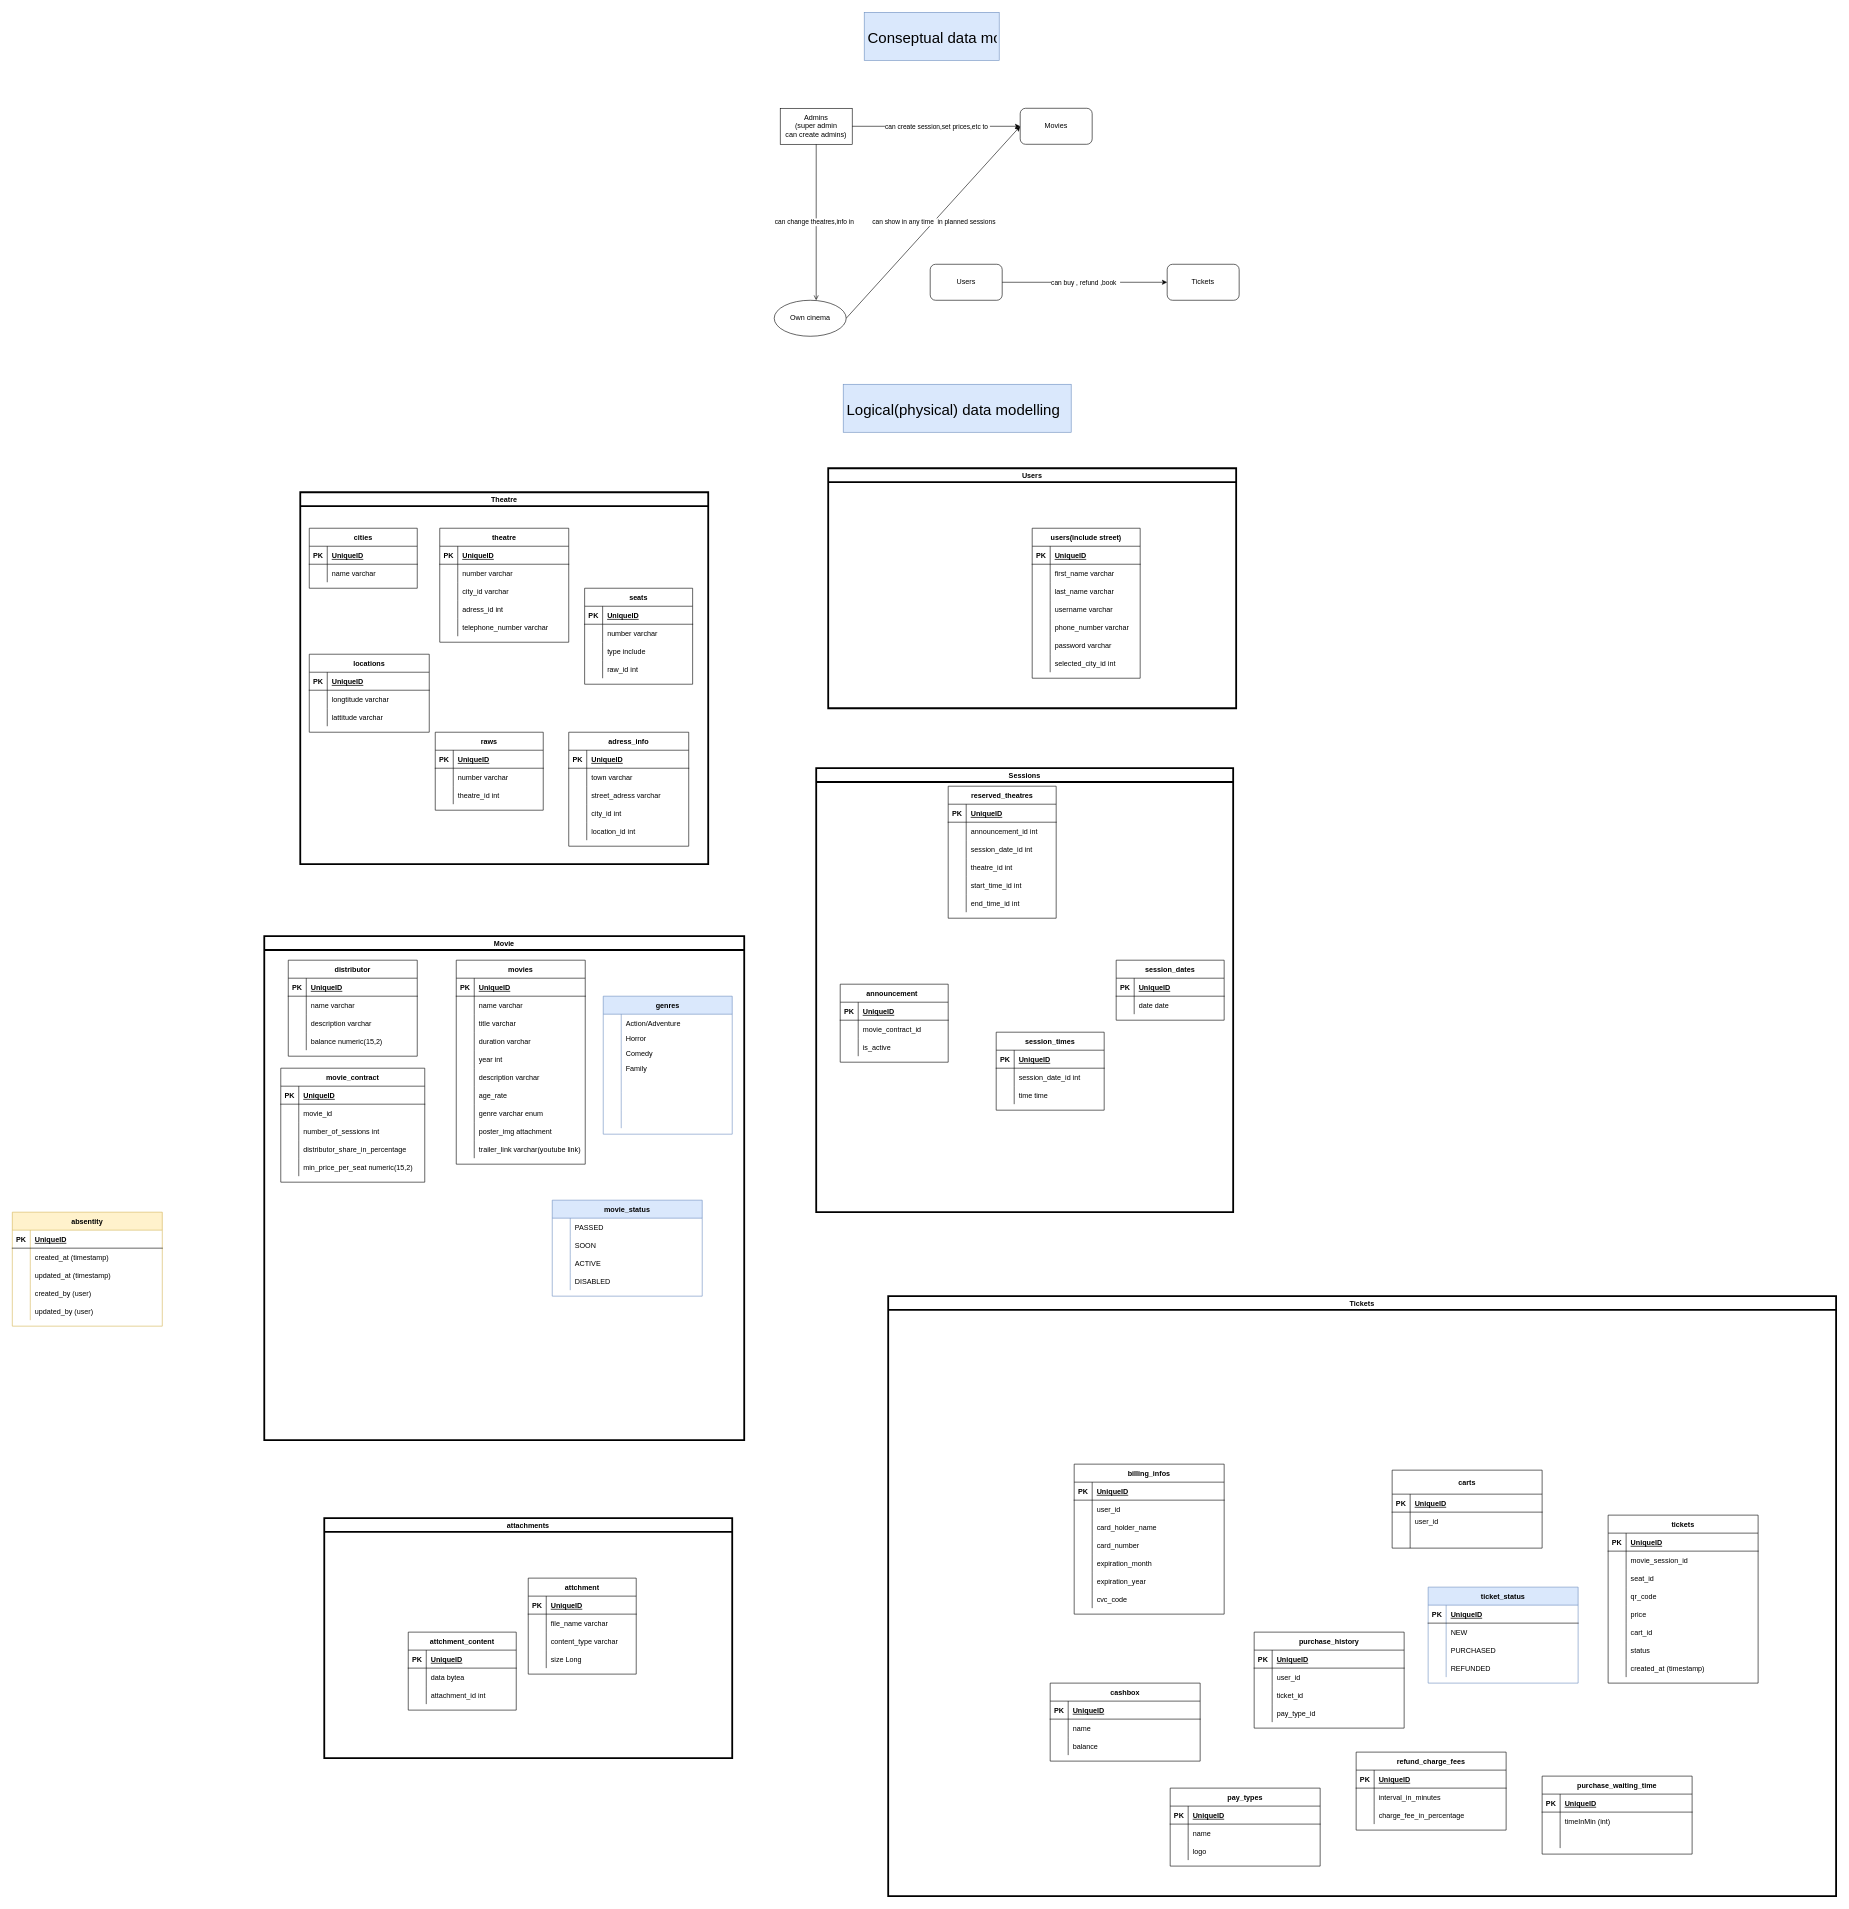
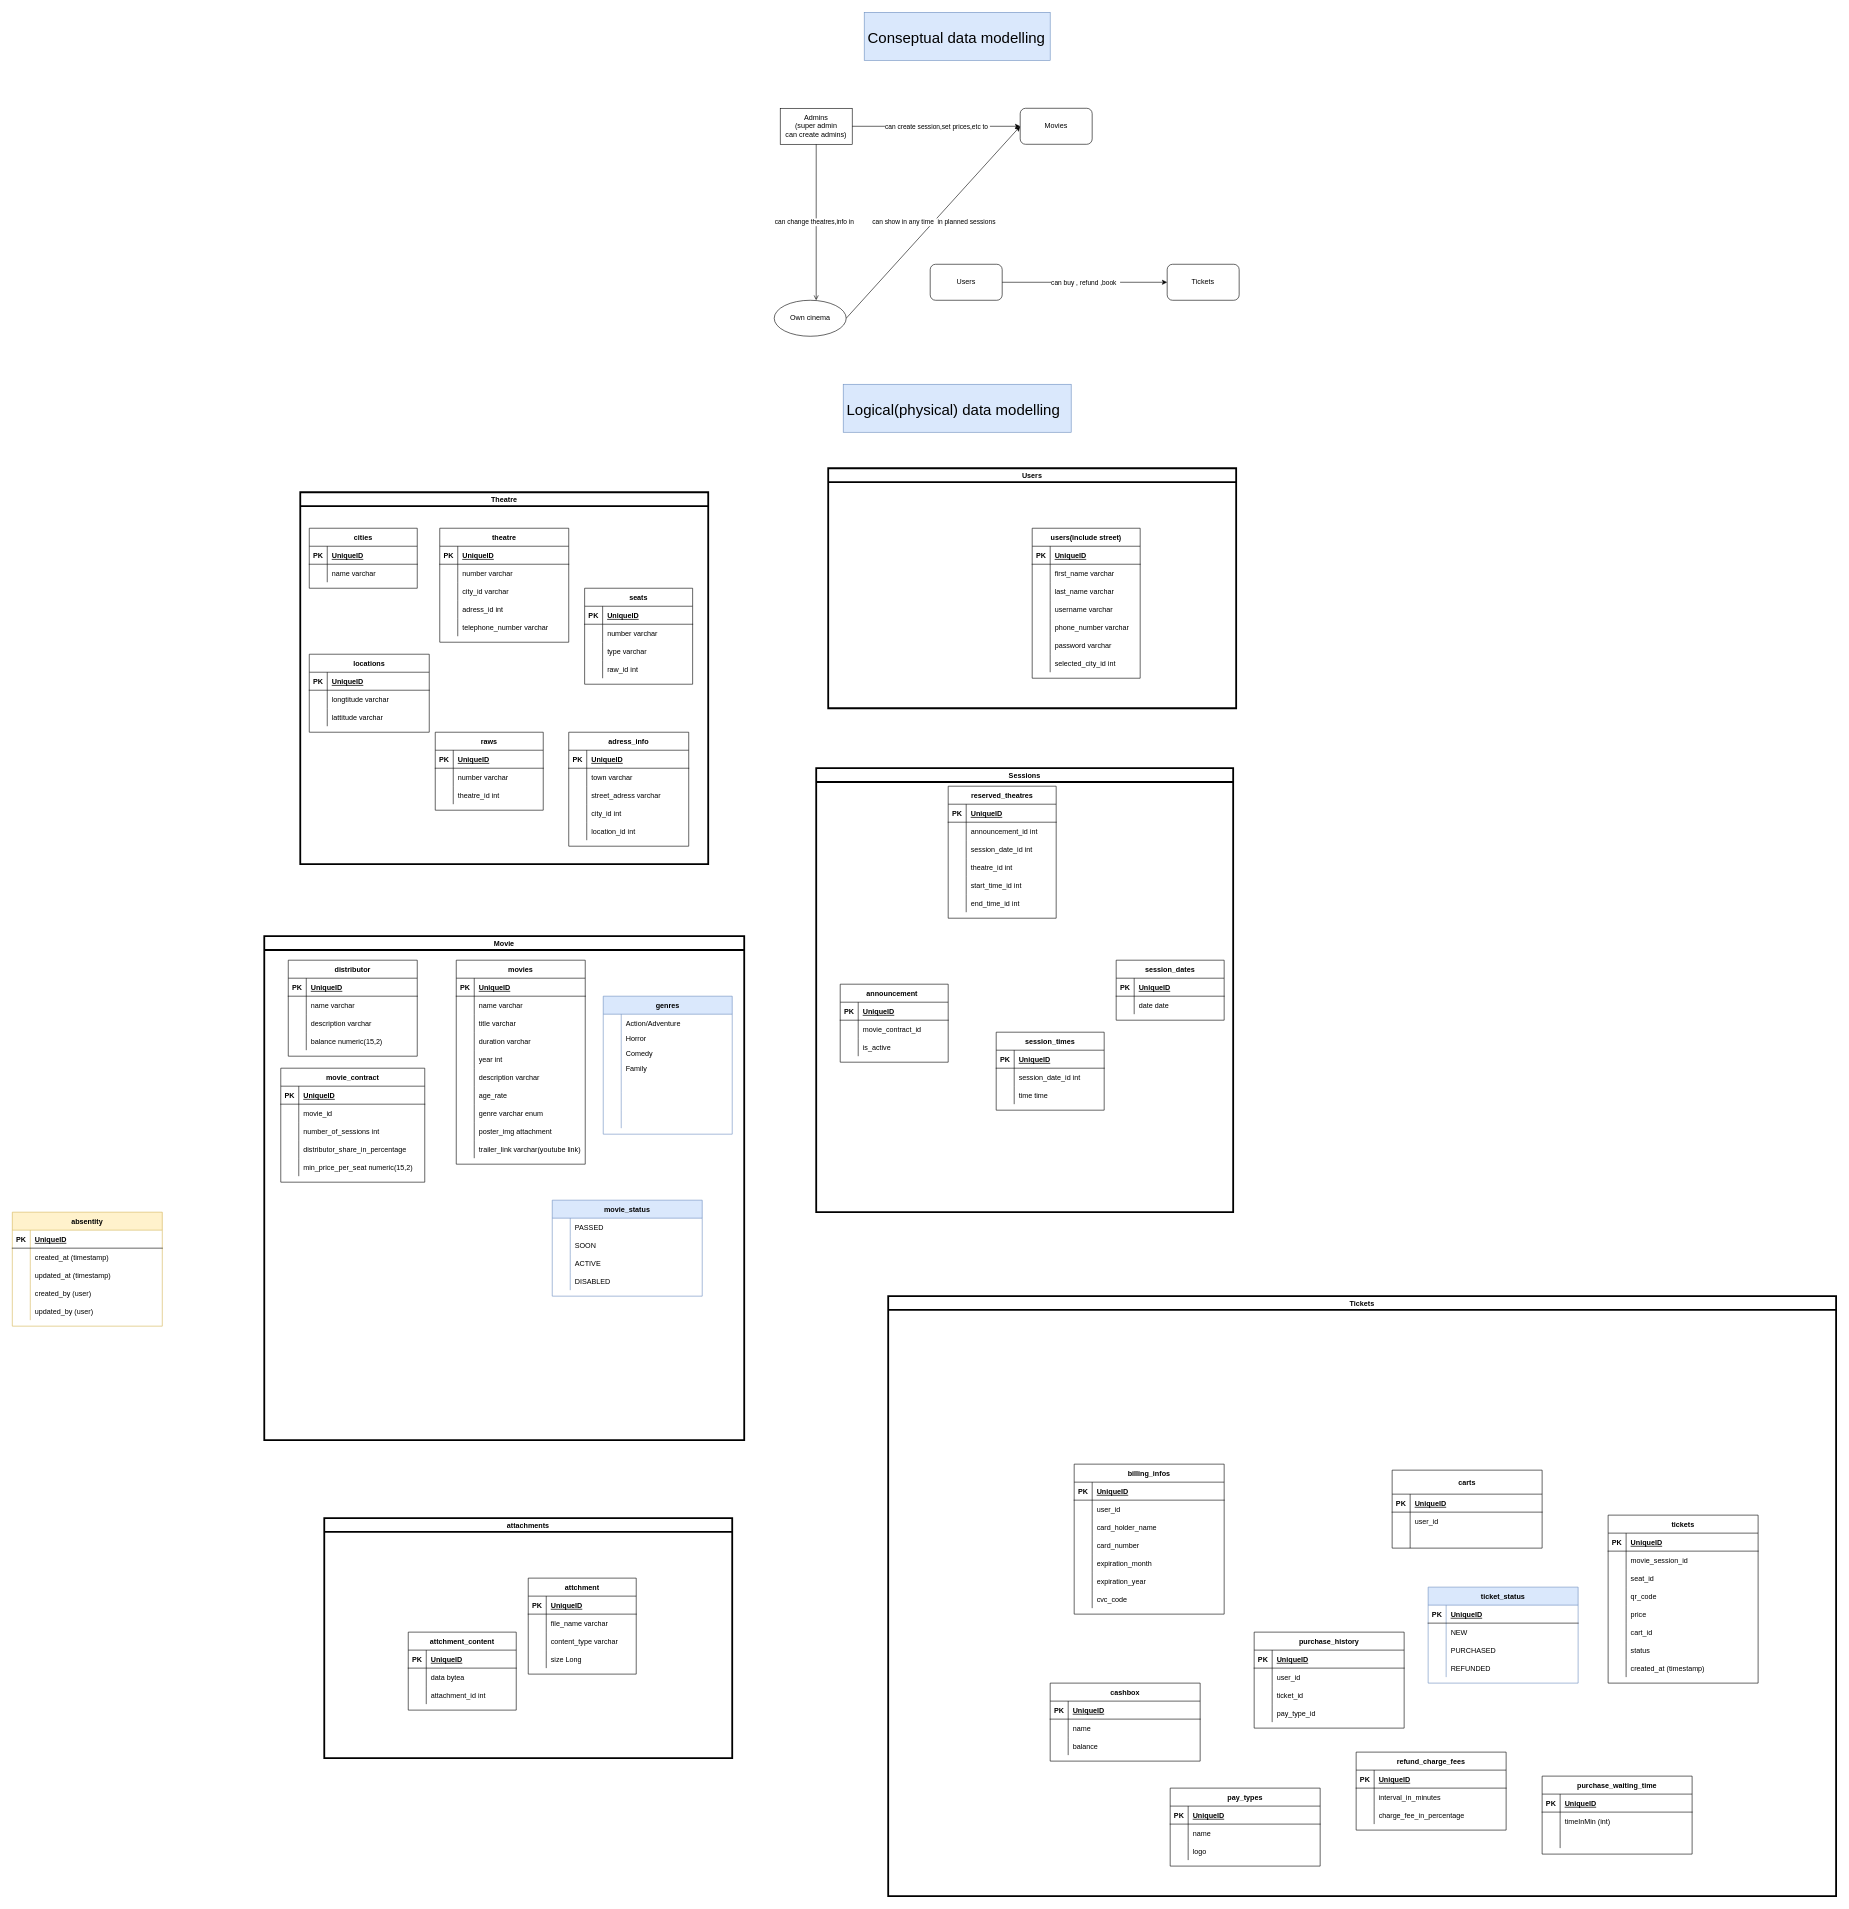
(932, 36) -> (957, 36)
(629, 652) -> (630, 652)
